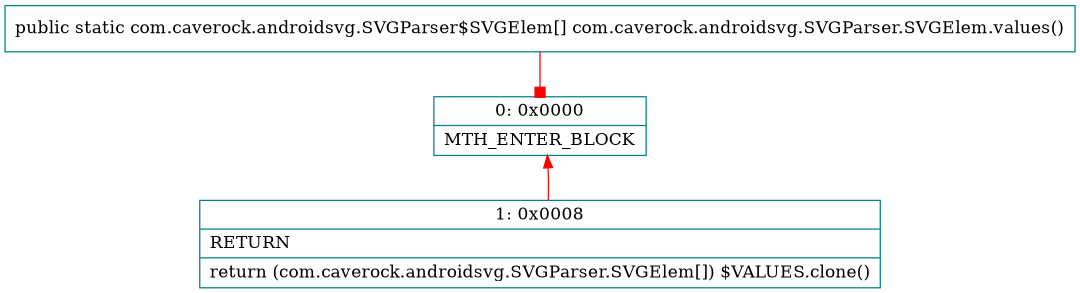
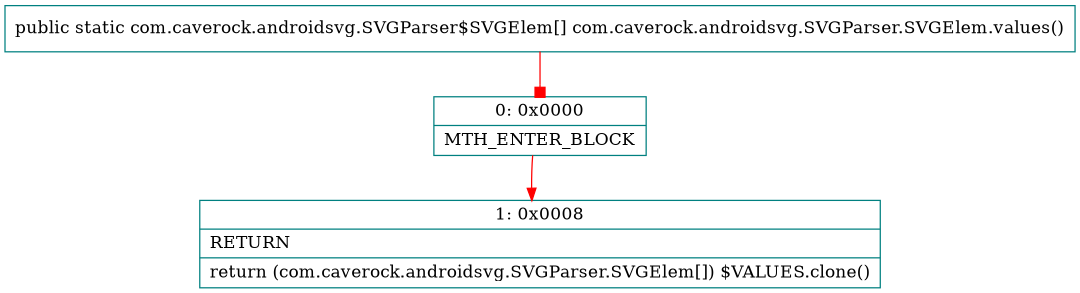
(548, 184) -> (532, 172)
